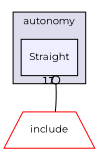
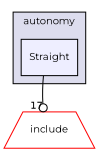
(56, 98) -> (43, 90)
